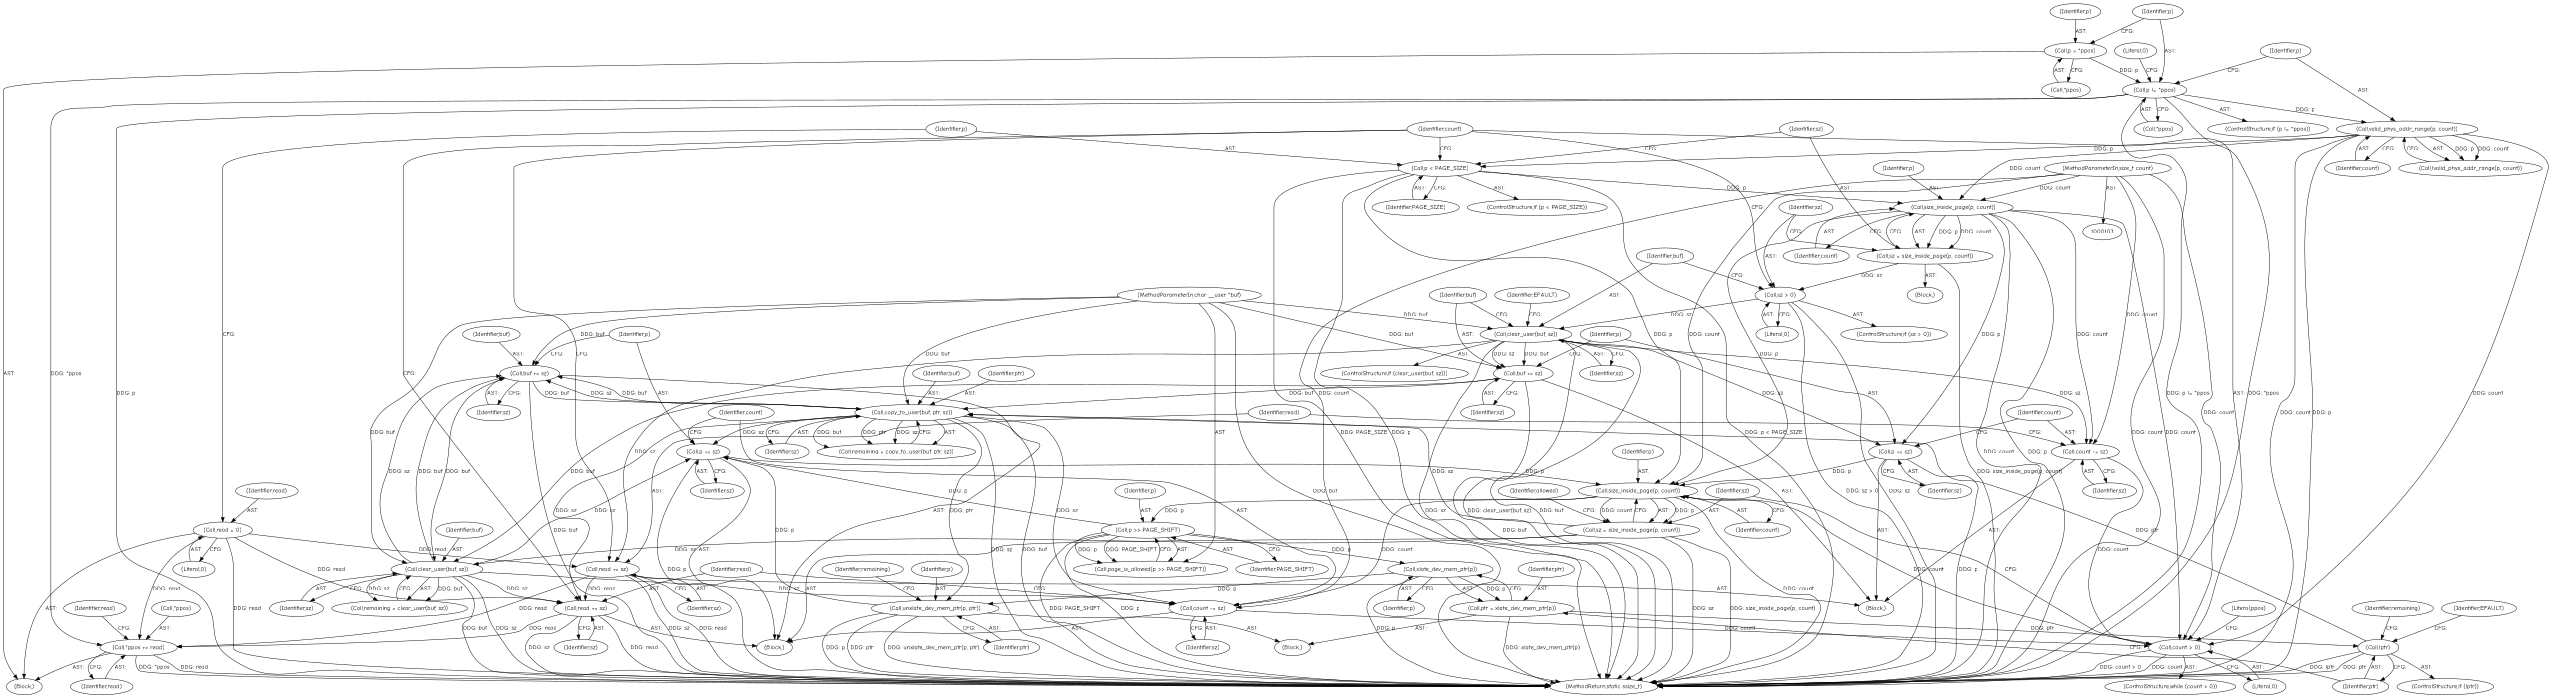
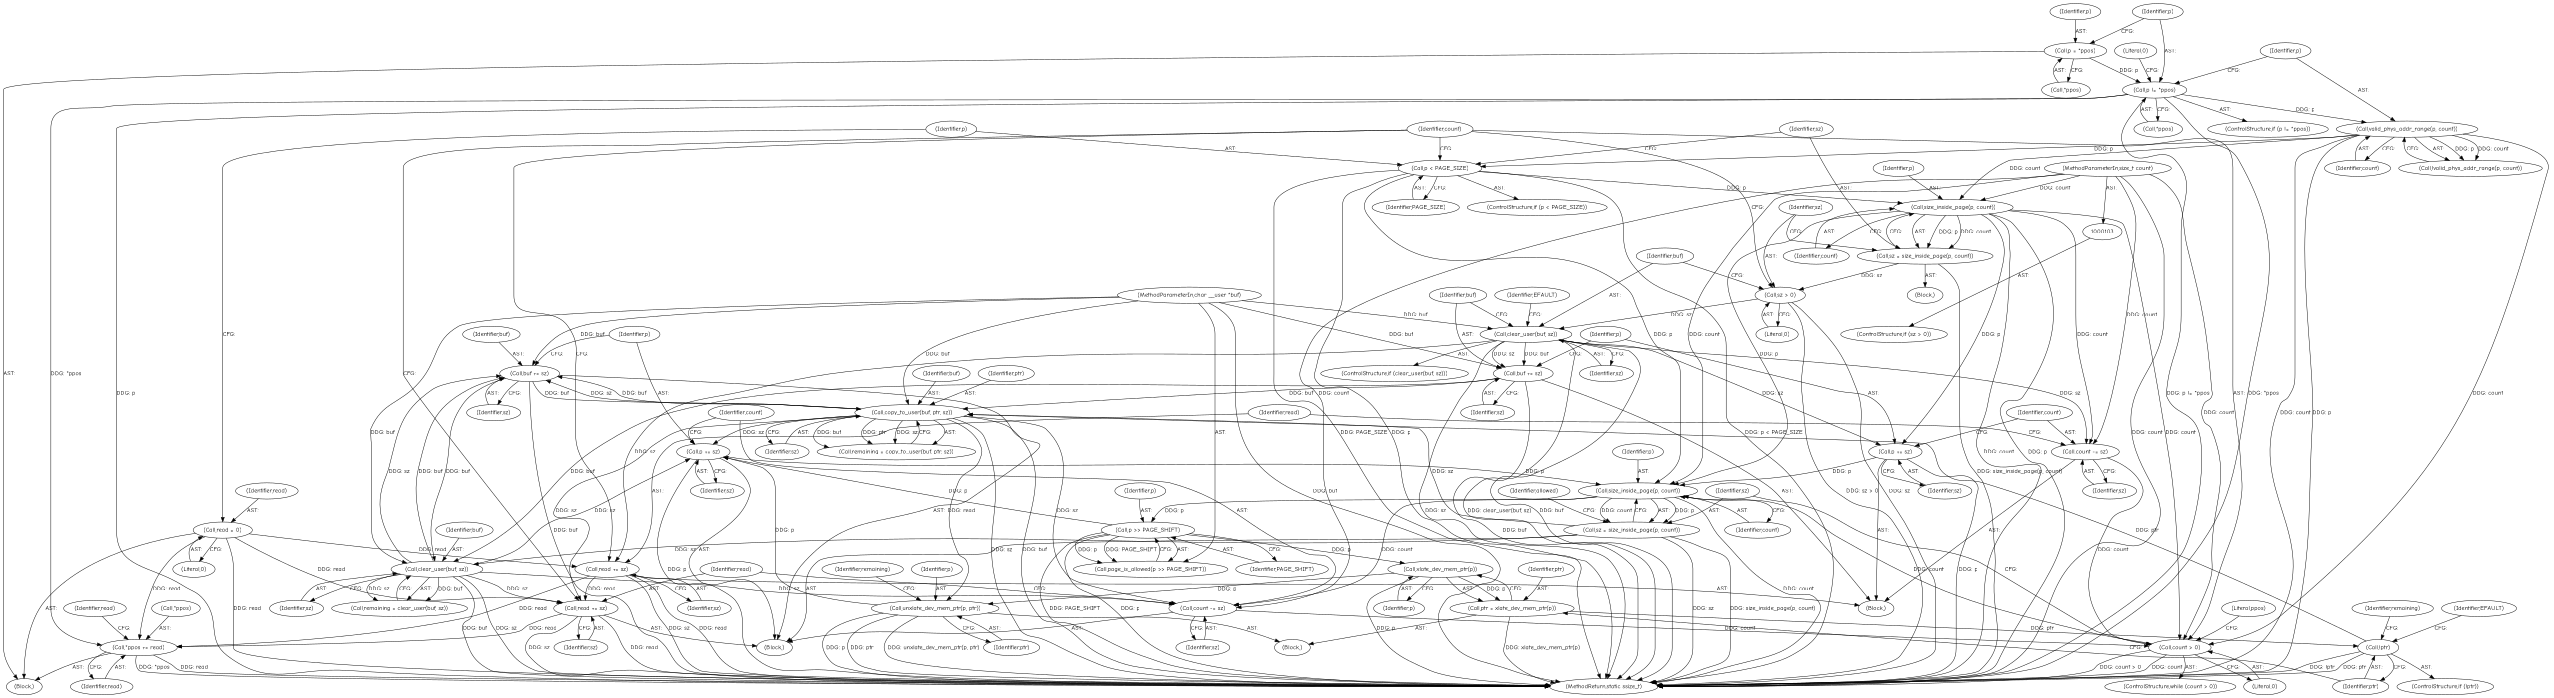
(1836, 312) -> (2002, 281)
(962, 511) -> (962, 511)
